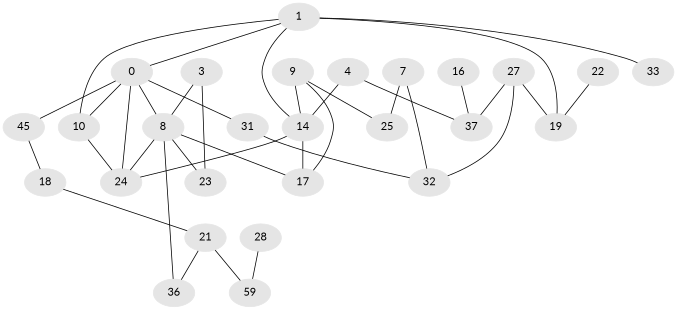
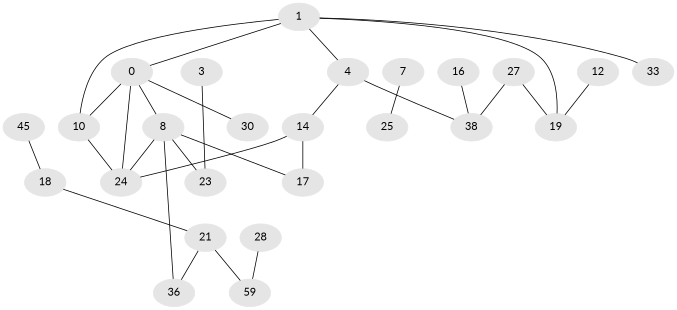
(293, 72) -> none
(598, 72) -> (598, 72)
(262, 73) -> (324, 44)
(76, 101) -> none
(181, 101) -> none
(248, 127) -> (248, 127)
(472, 127) -> (472, 127)
(429, 182) -> none
